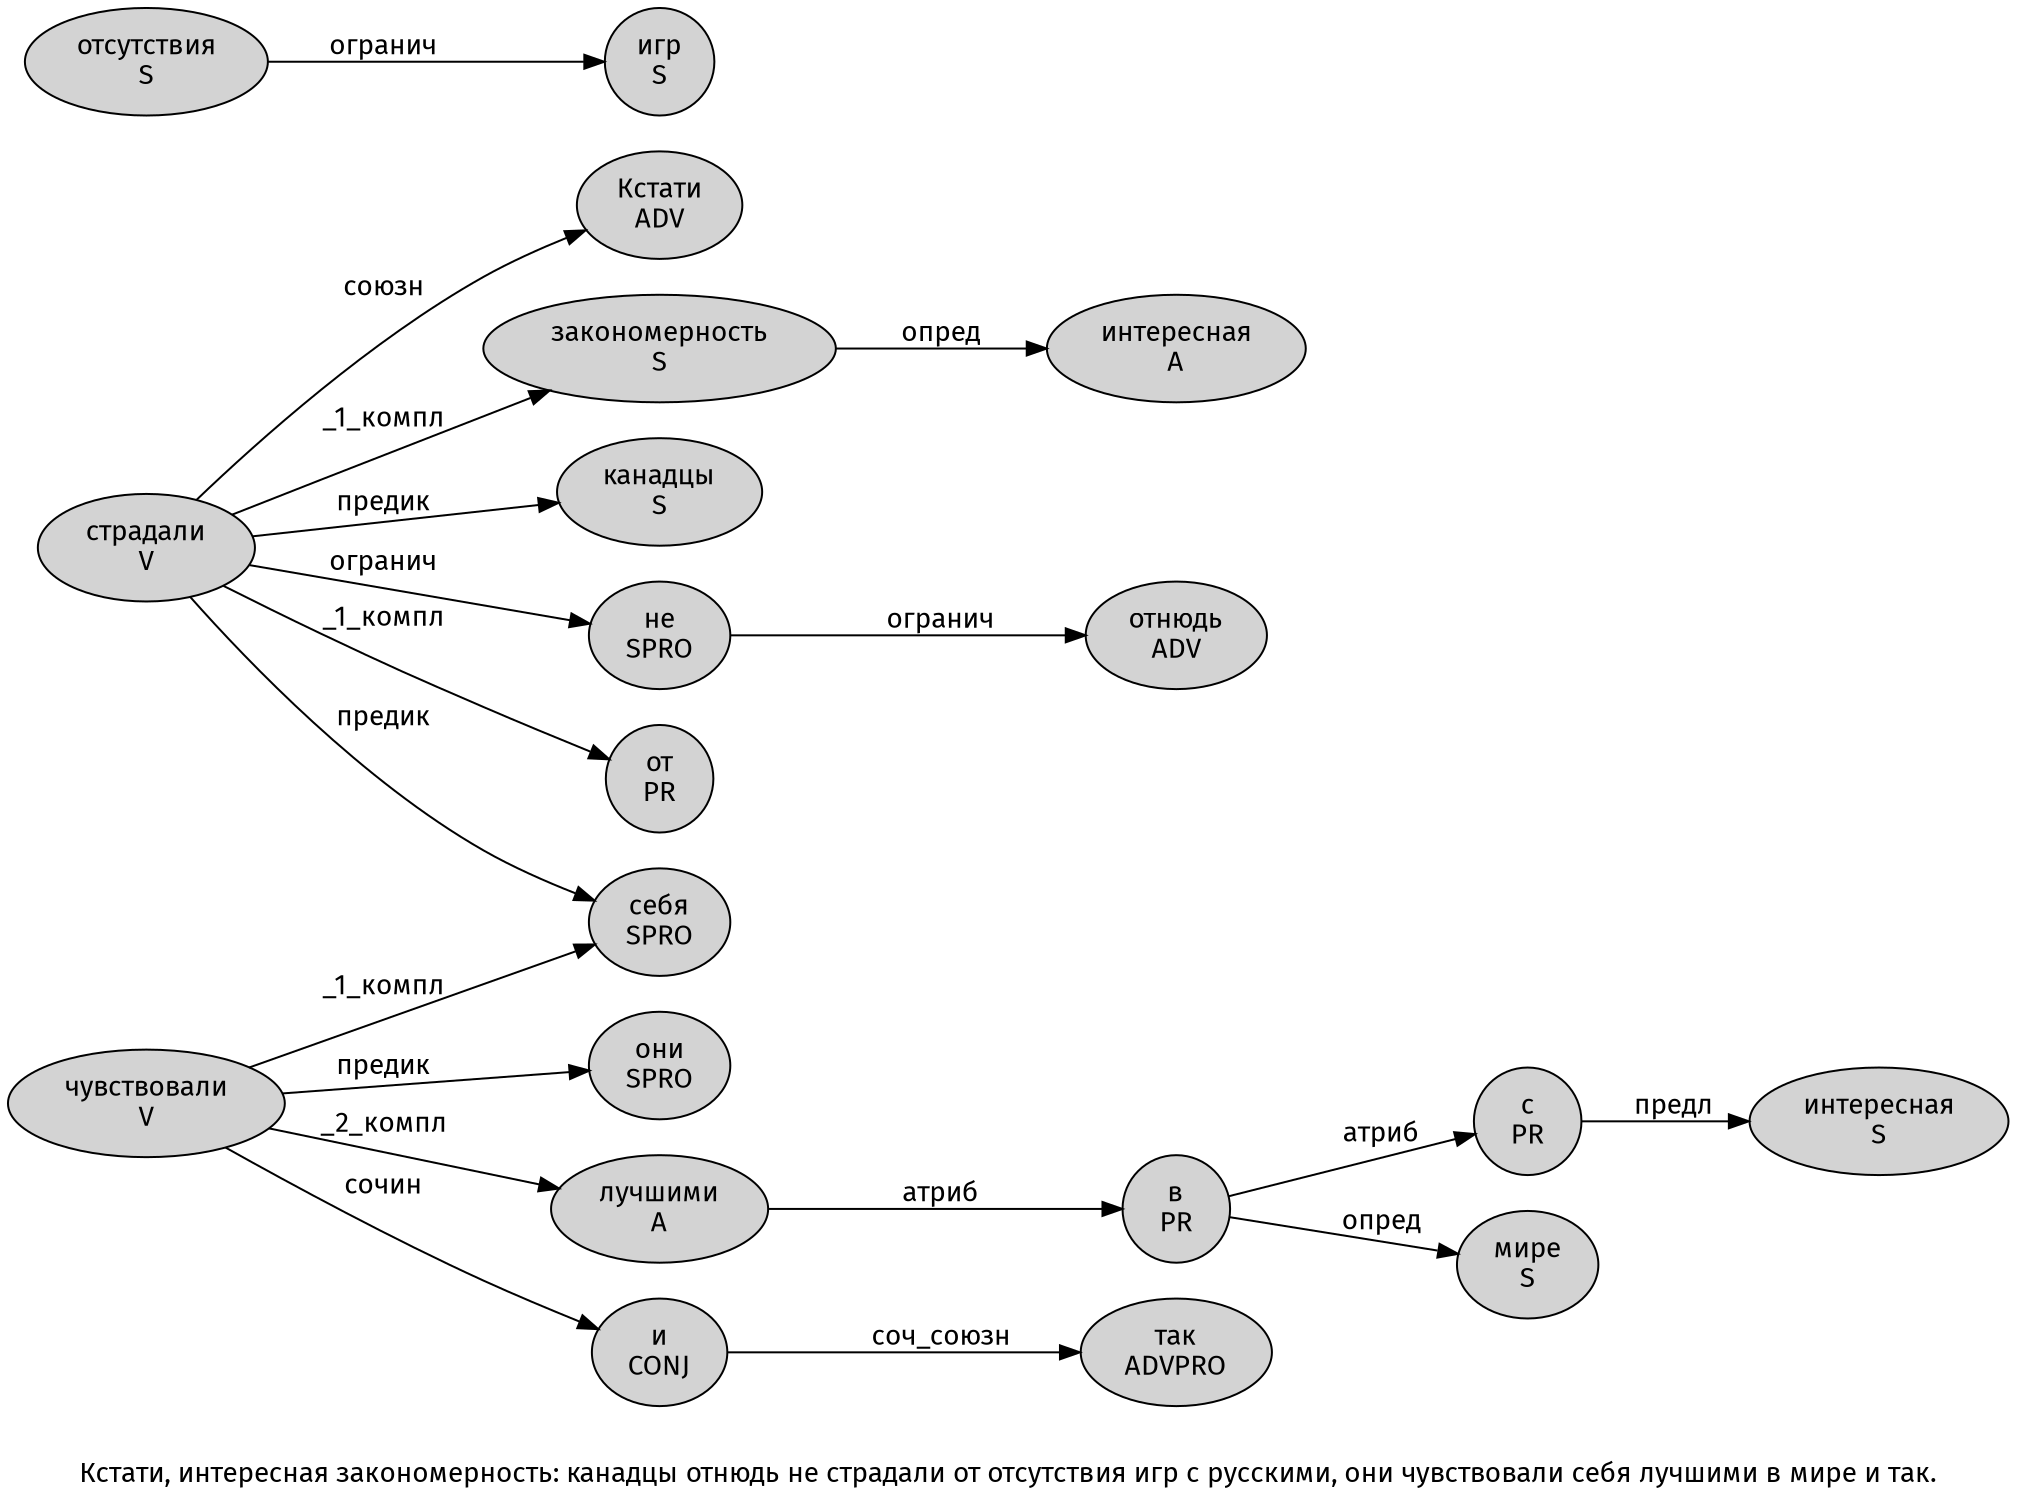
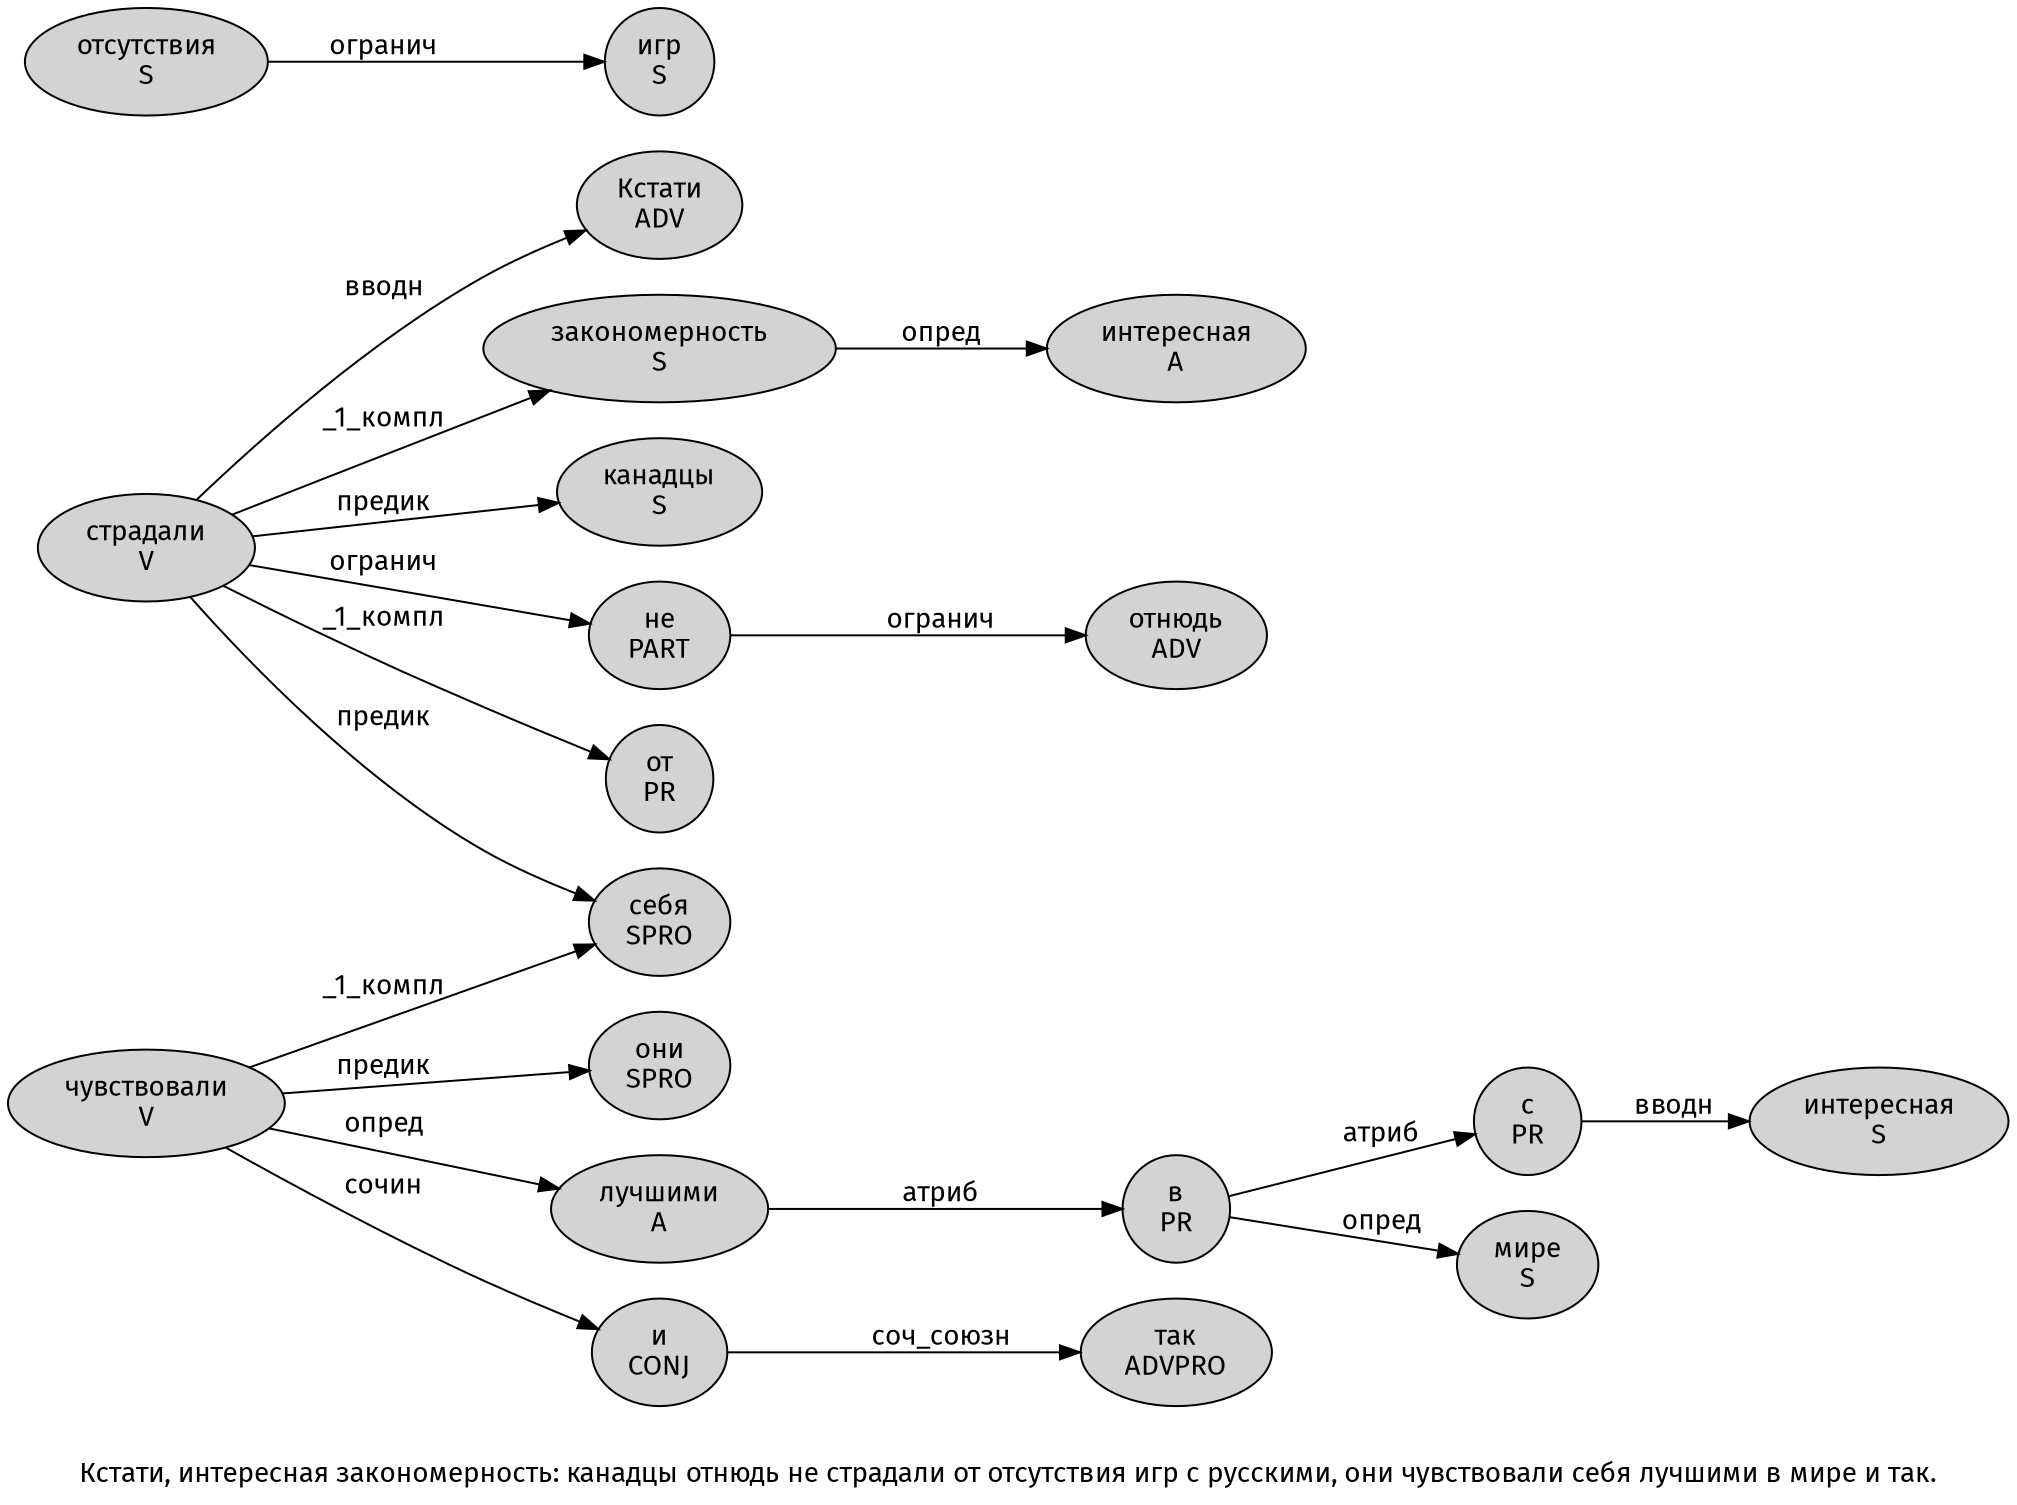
(384, 288) -> (384, 288)
(660, 635) -> (660, 635)
(1674, 1106) -> (1674, 1106)
(384, 1124) -> (384, 1124)
